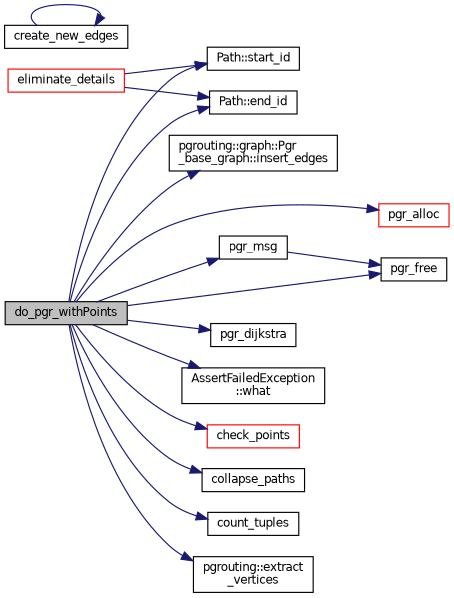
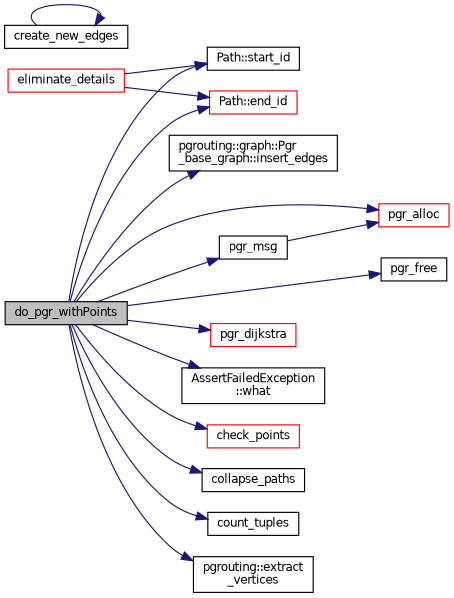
(253, 102) -> (253, 102)
(328, 258) -> (327, 233)
(253, 335) -> (253, 335)
